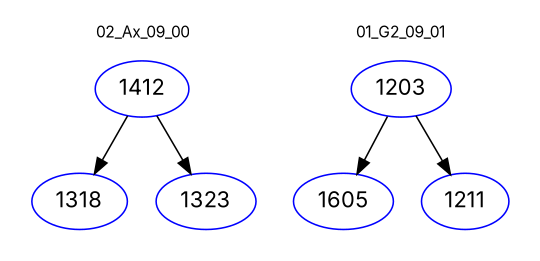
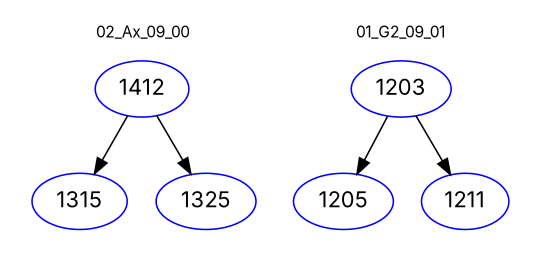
(80, 201) -> (80, 201)
(206, 201) -> (206, 201)
(343, 201) -> (343, 201)
